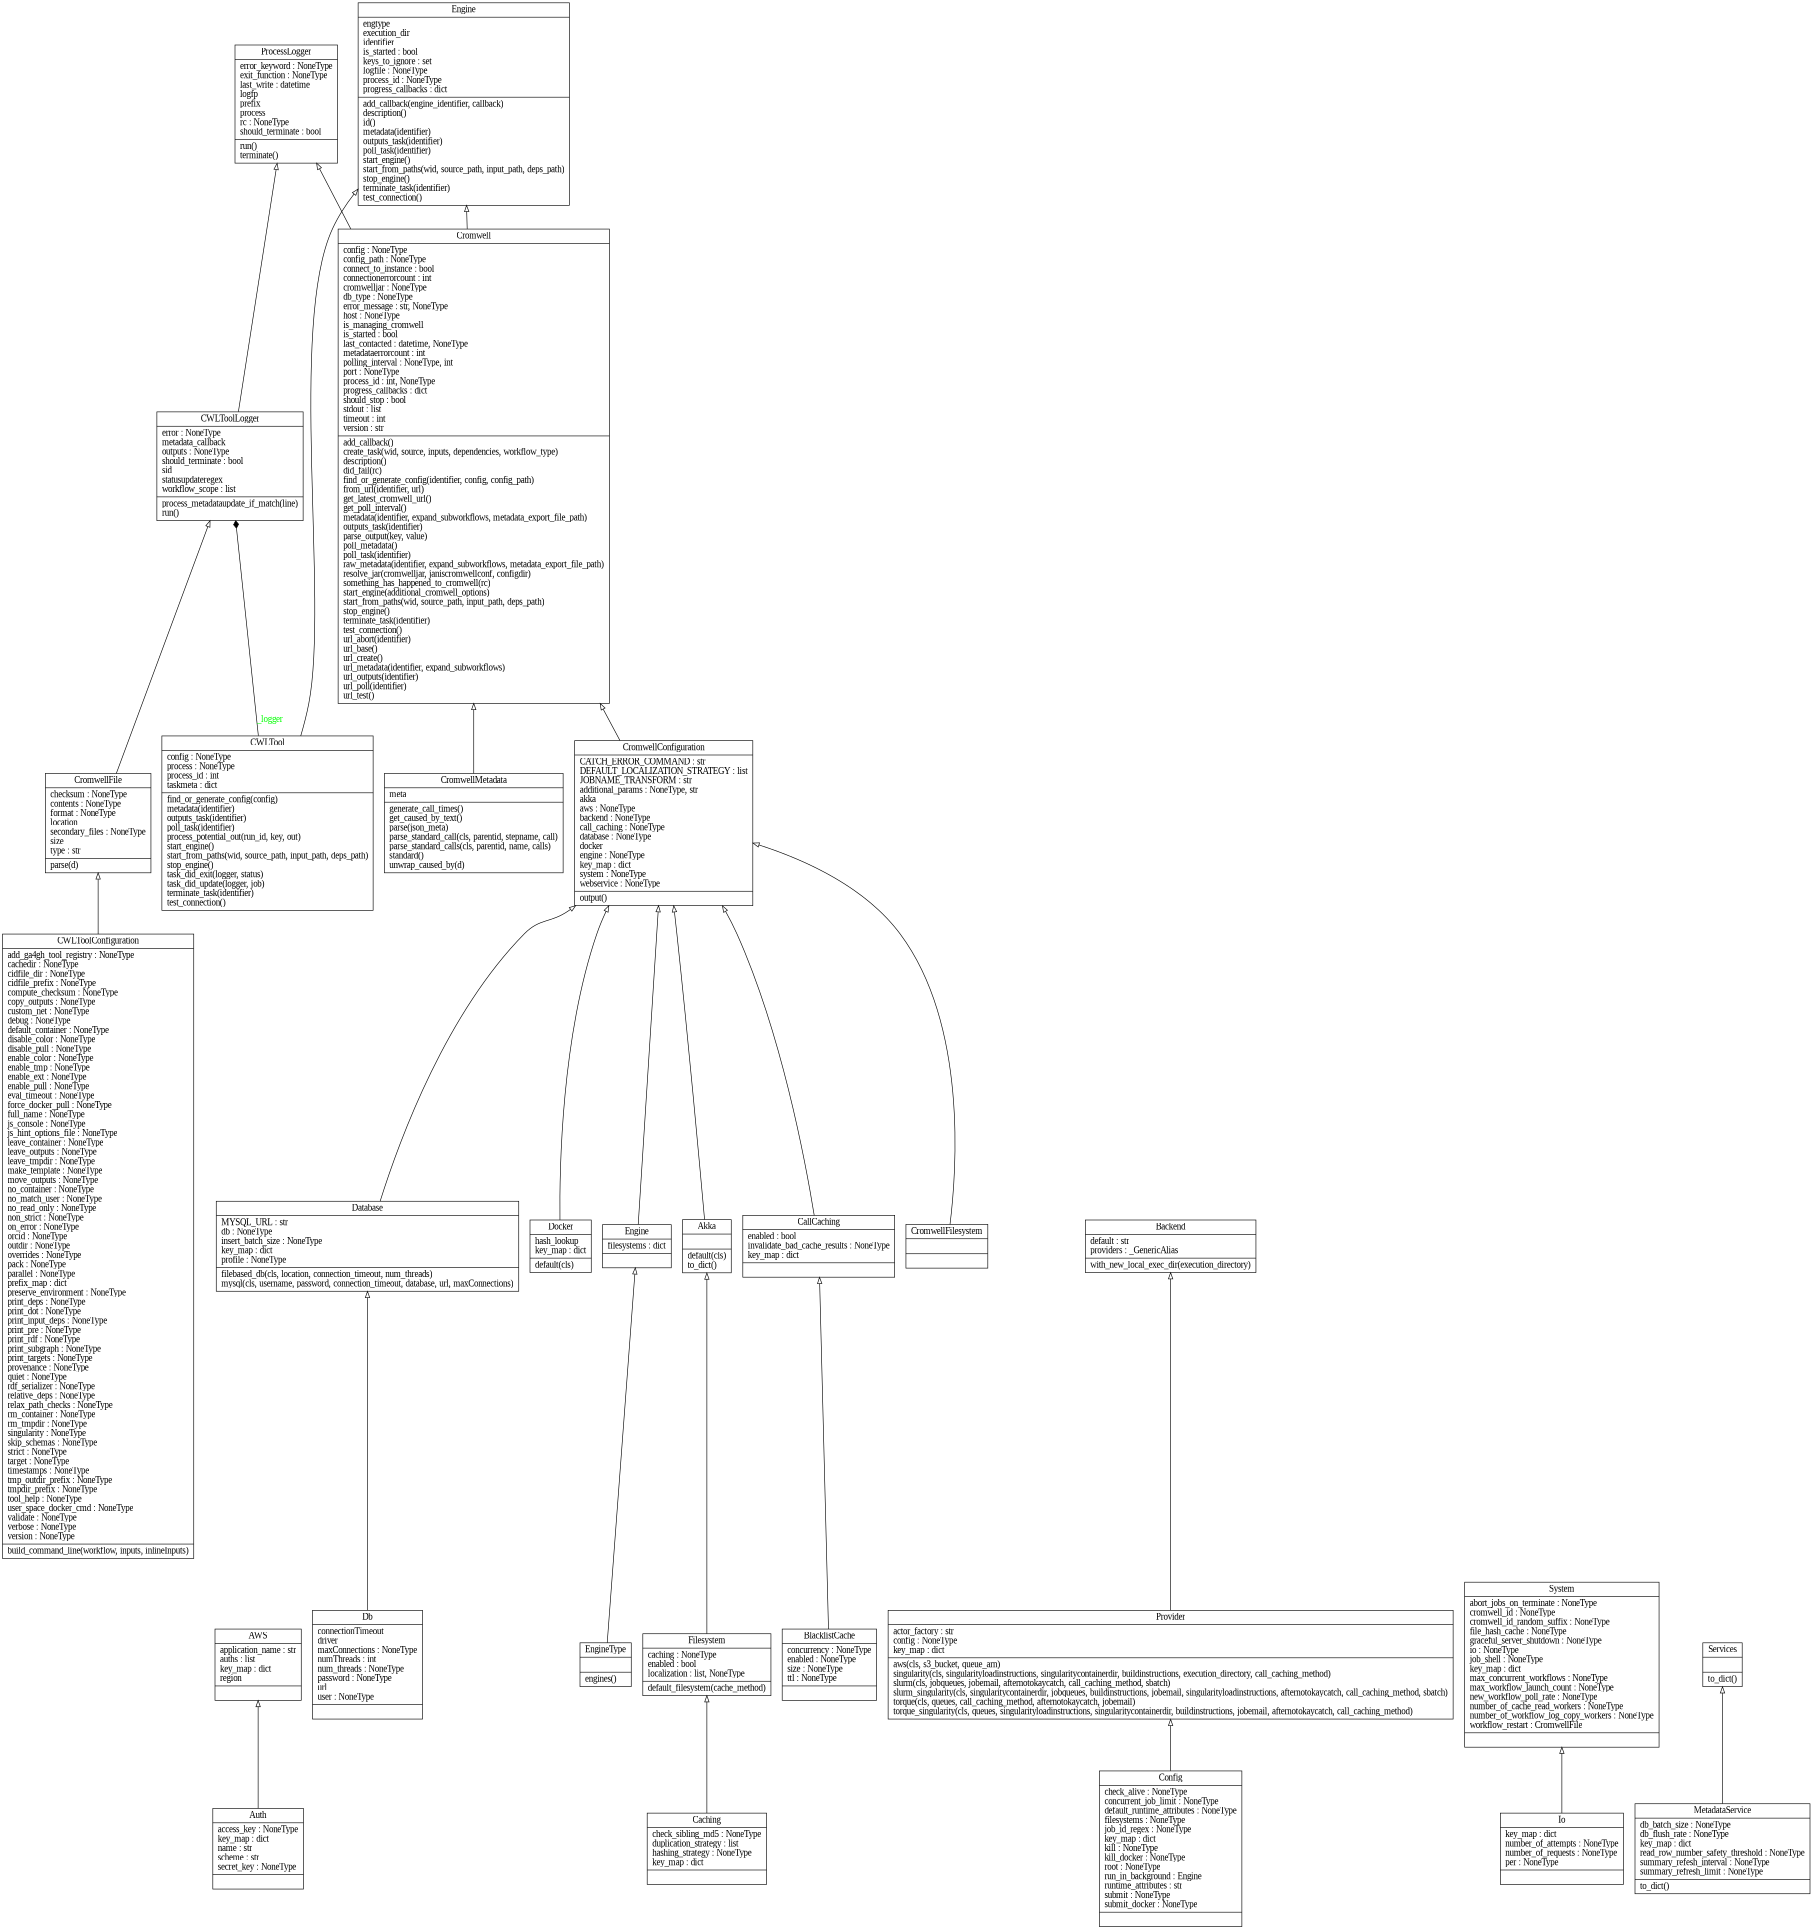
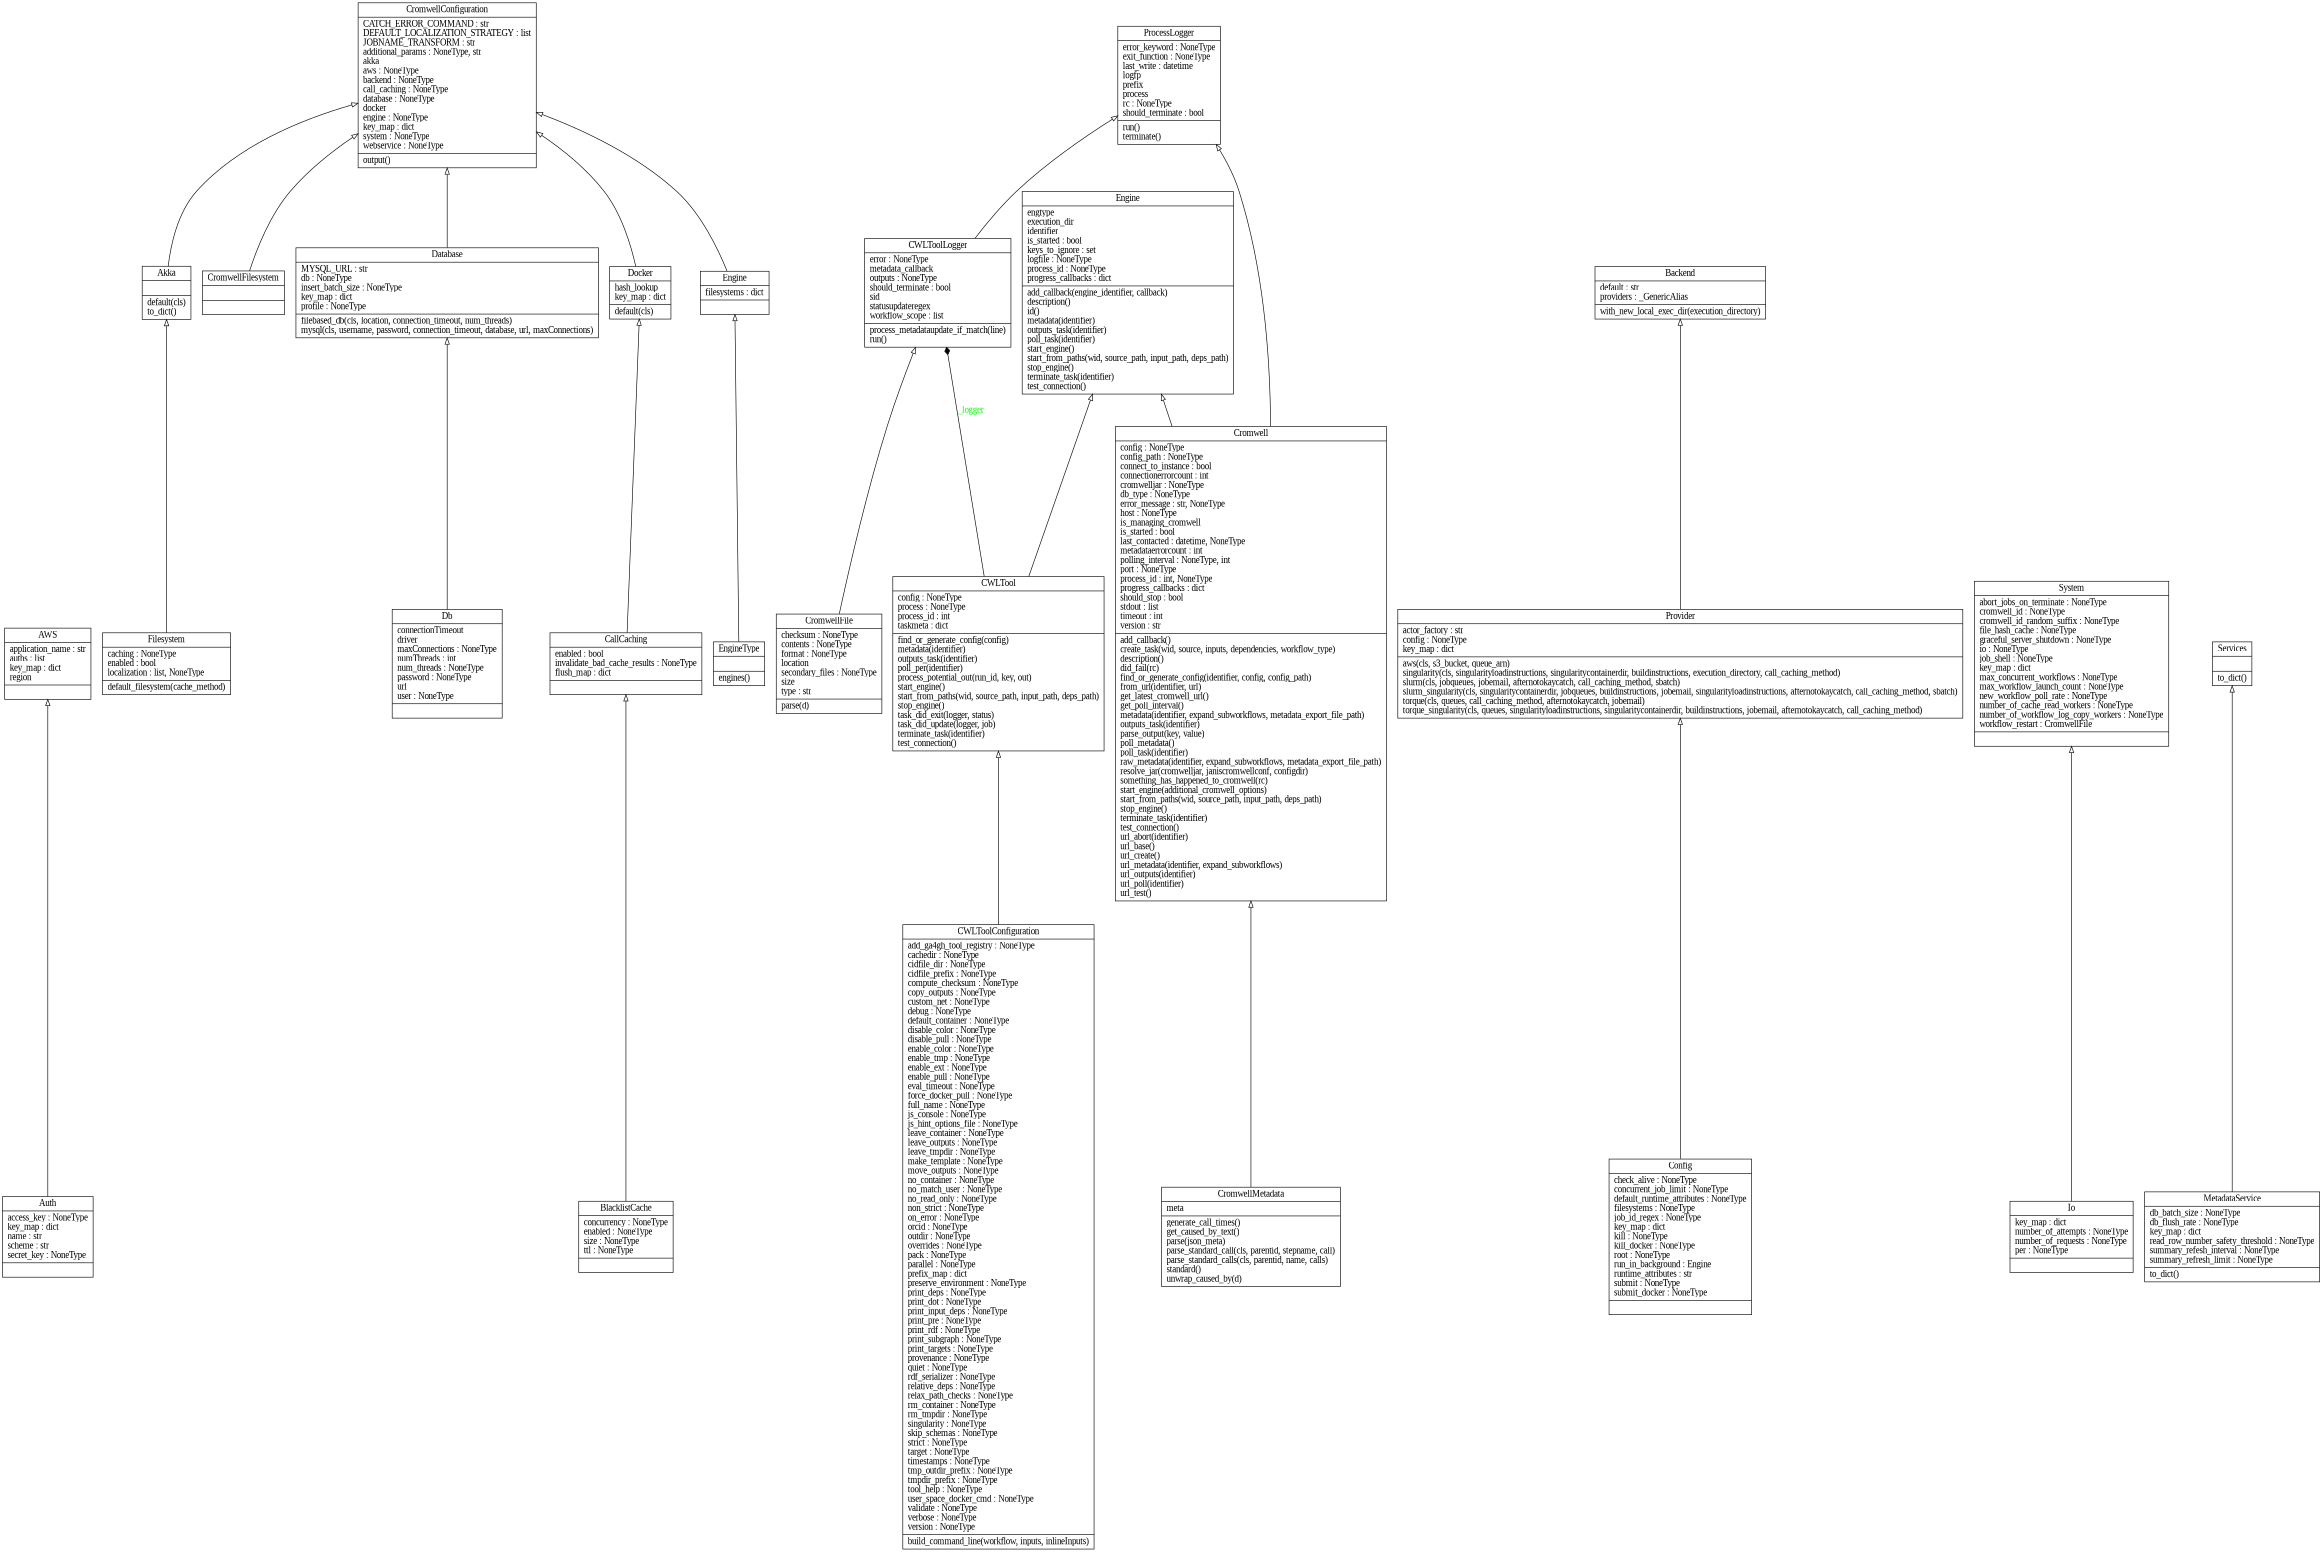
(612, 725) -> none
(201, 828) -> (930, 668)
(98, 907) -> (998, 841)
(781, 1060) -> (633, 479)
(773, 1255) -> (583, 673)
(707, 1849) -> none
